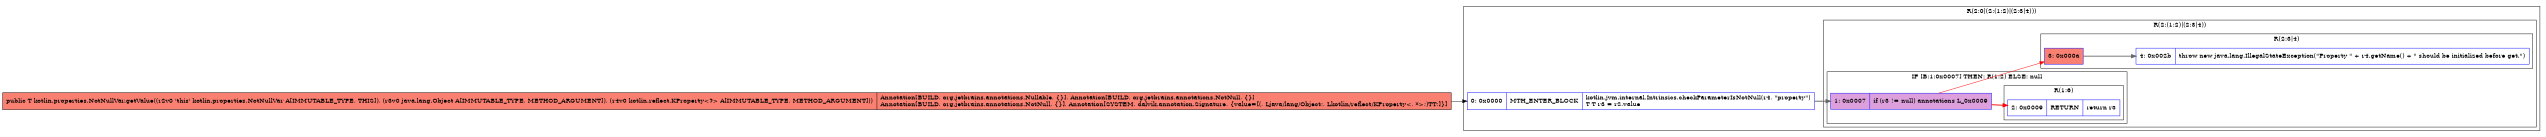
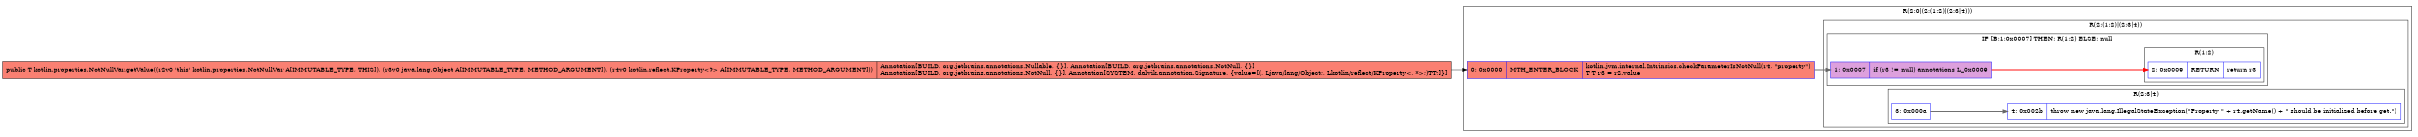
(2064, 56) -> (1911, 111)
(1989, 78) -> none
(2064, 91) -> (2204, 53)
(1641, 101) -> (1641, 70)
